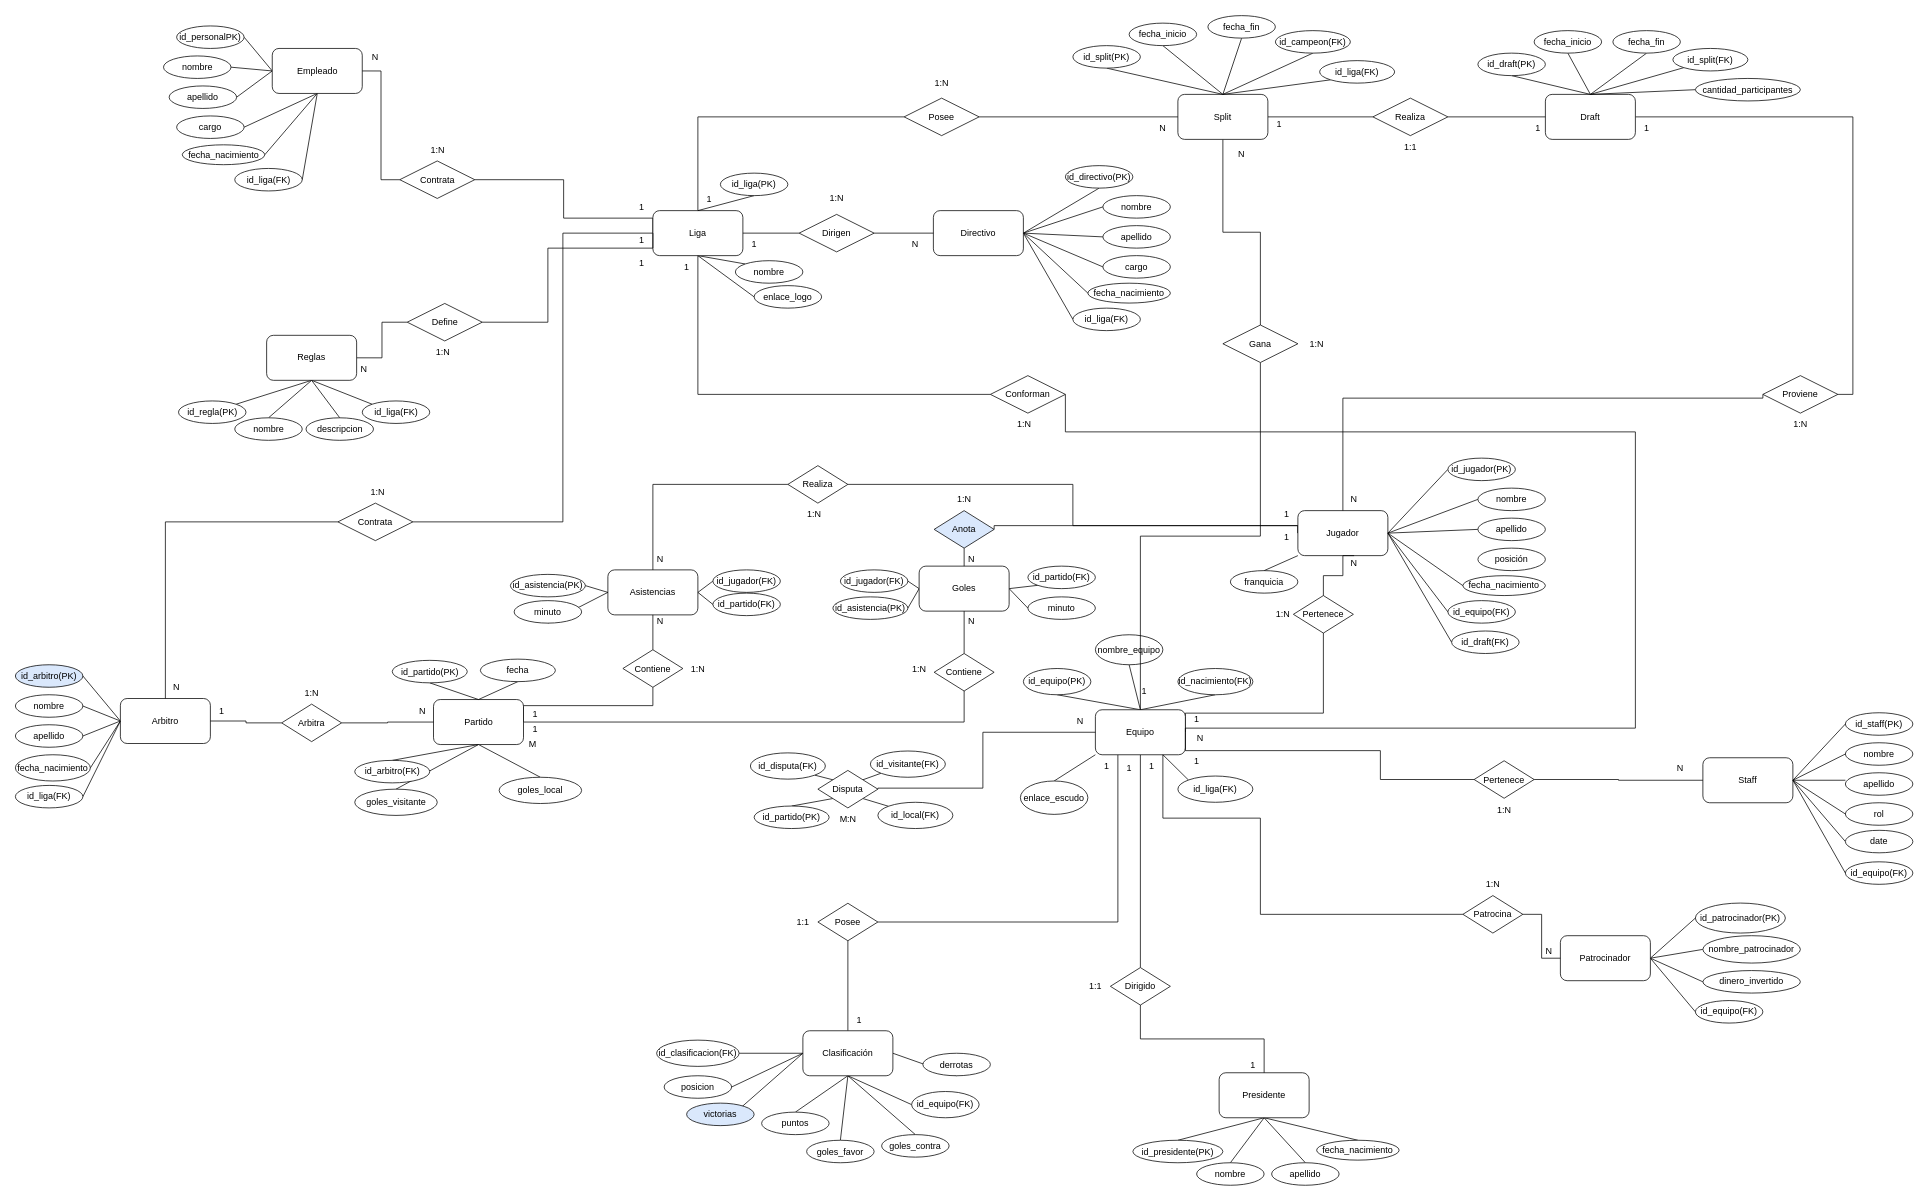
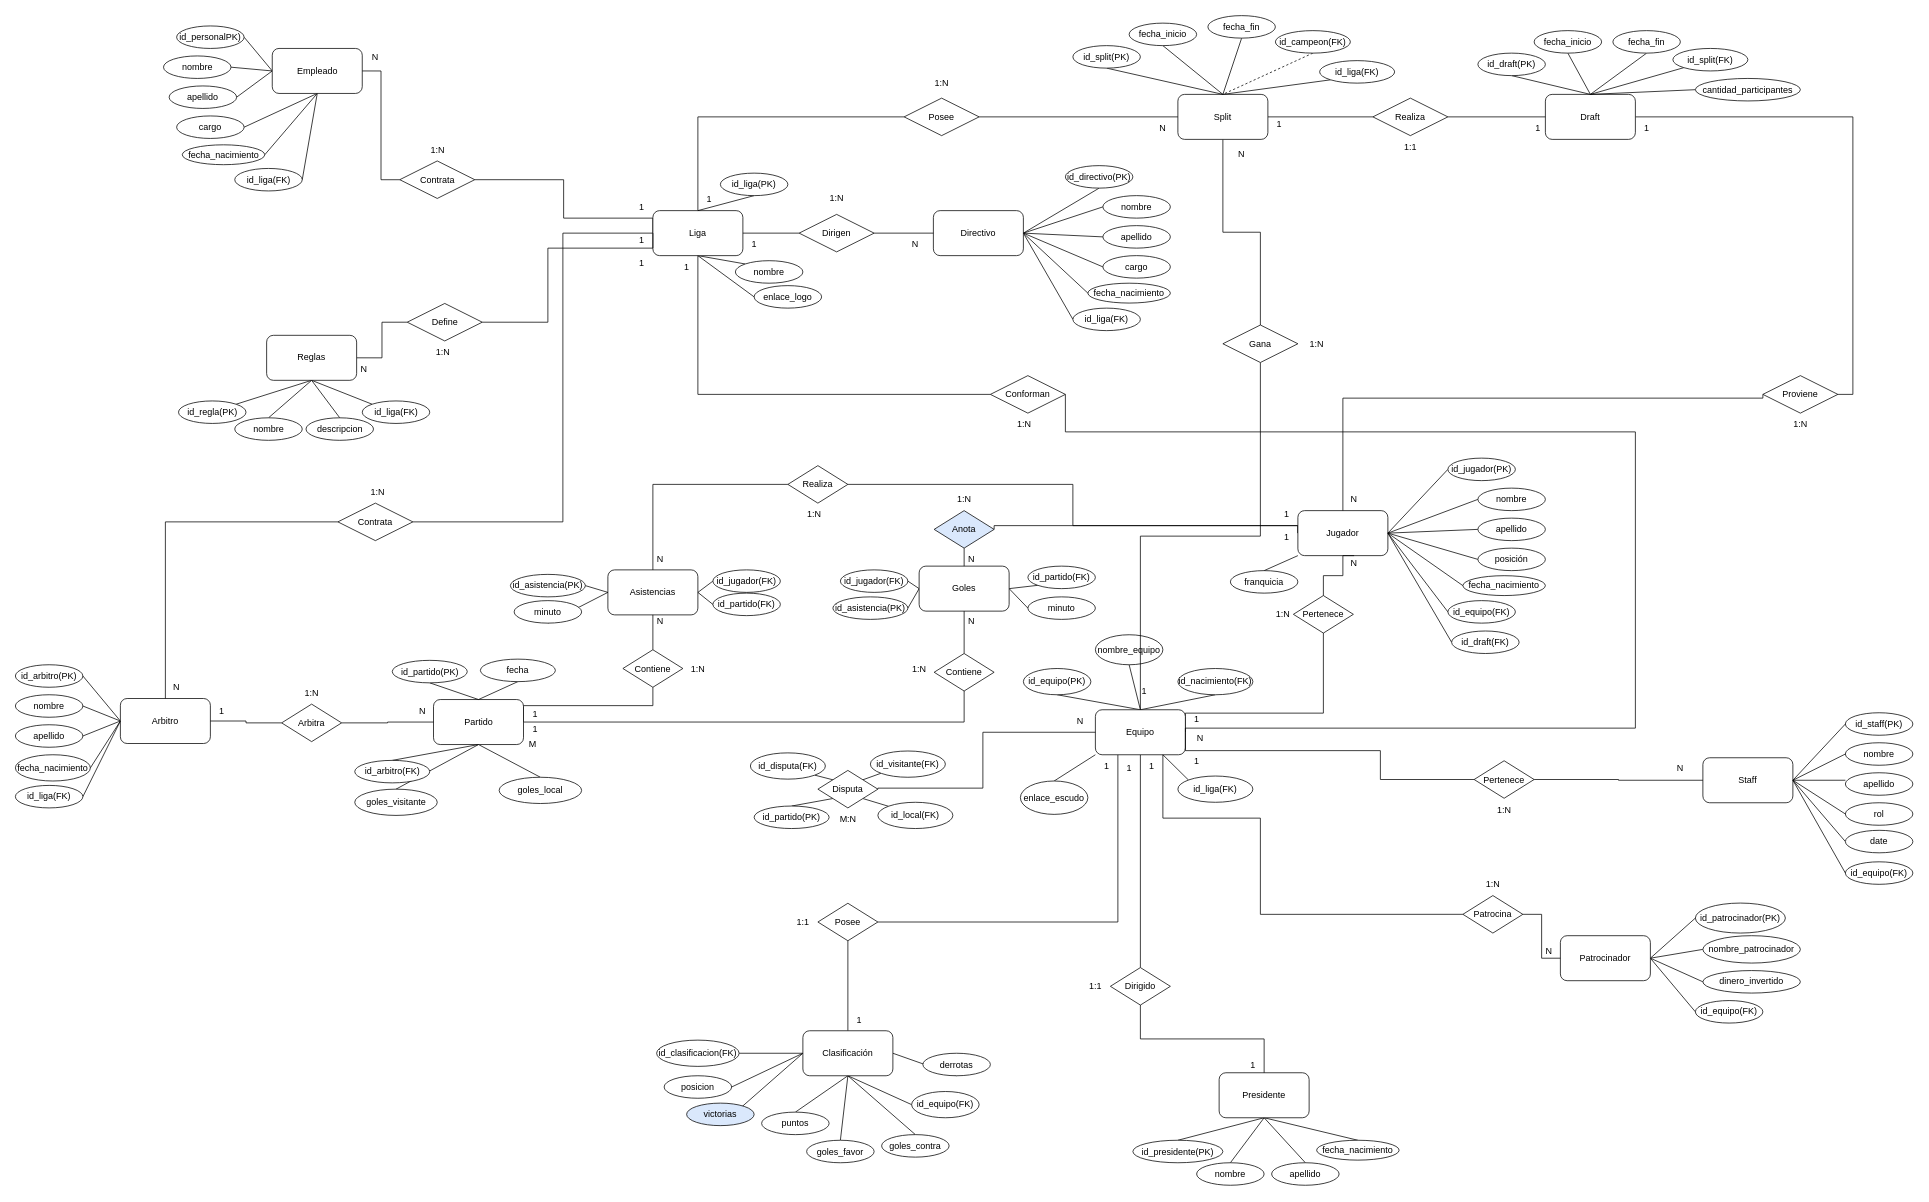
(1269, 73) -> (1269, 73)
none -> (1435, 547)
(49, 676) -> (49, 676)
